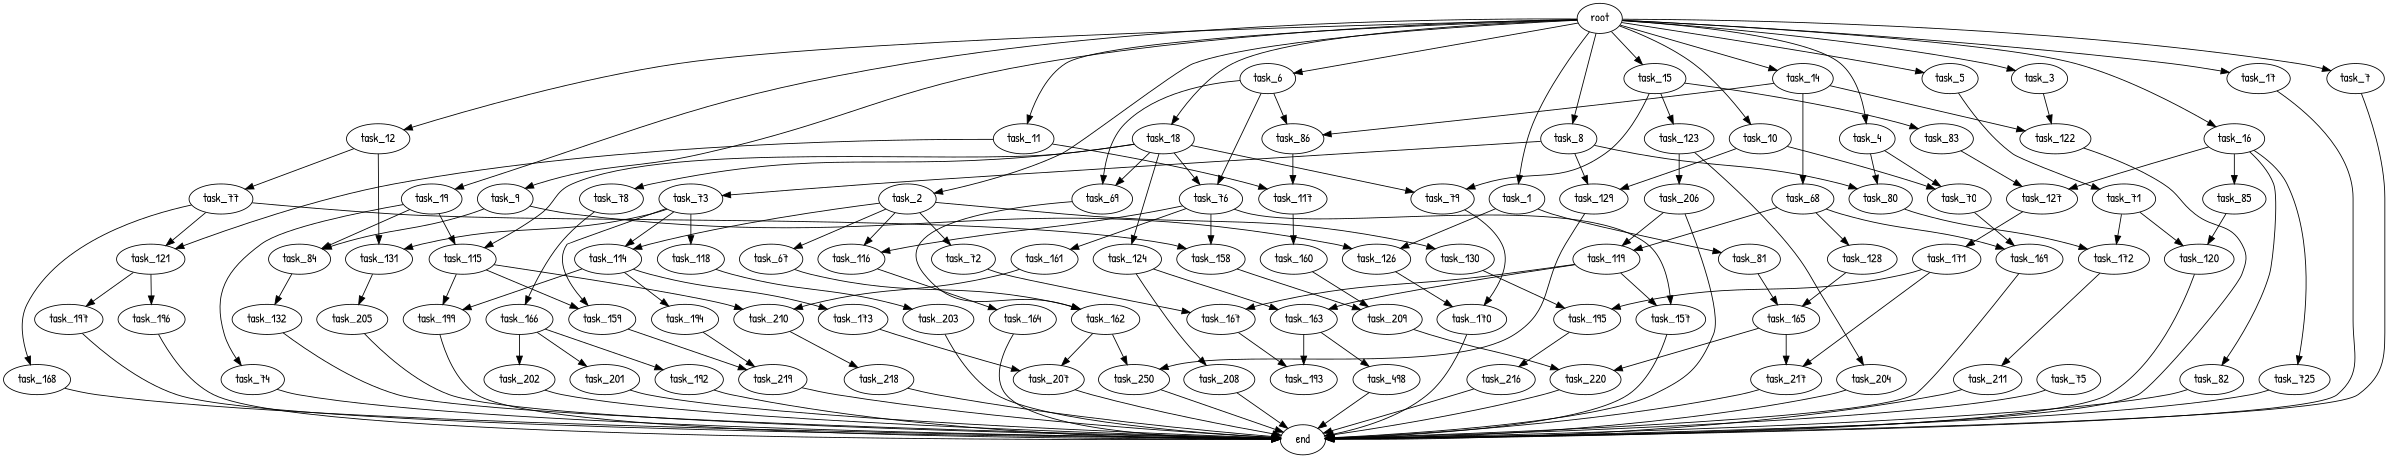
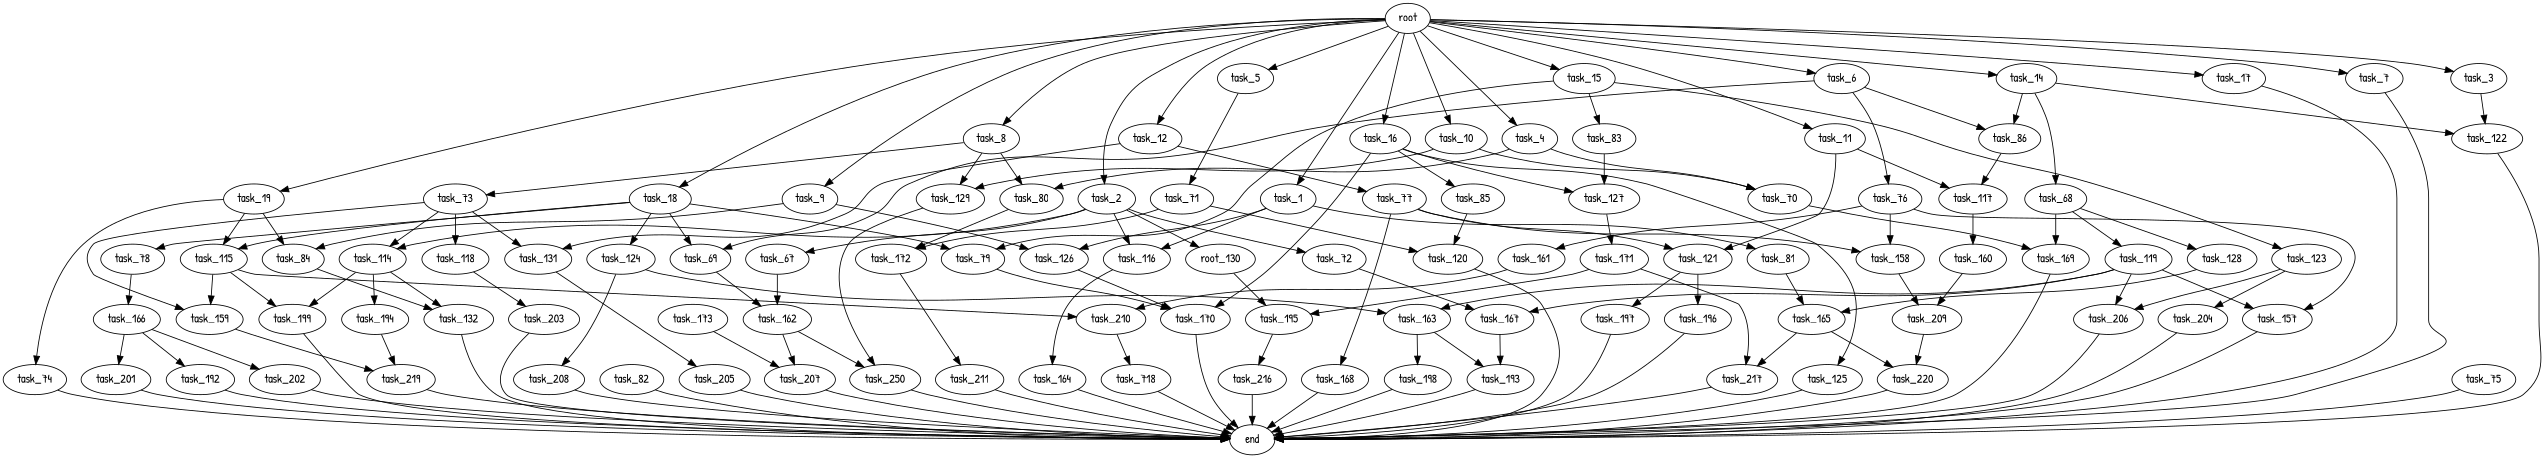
(1184, 165) -> none
(1058, 226) -> (1218, 227)
(1646, 226) -> (2123, 290)
(2273, 256) -> (1304, 235)
(1460, 259) -> (1220, 259)
(726, 289) -> (414, 288)
(879, 380) -> (1136, 380)
(1387, 380) -> (1418, 380)
(2295, 380) -> (1827, 380)
none -> (1379, 414)
